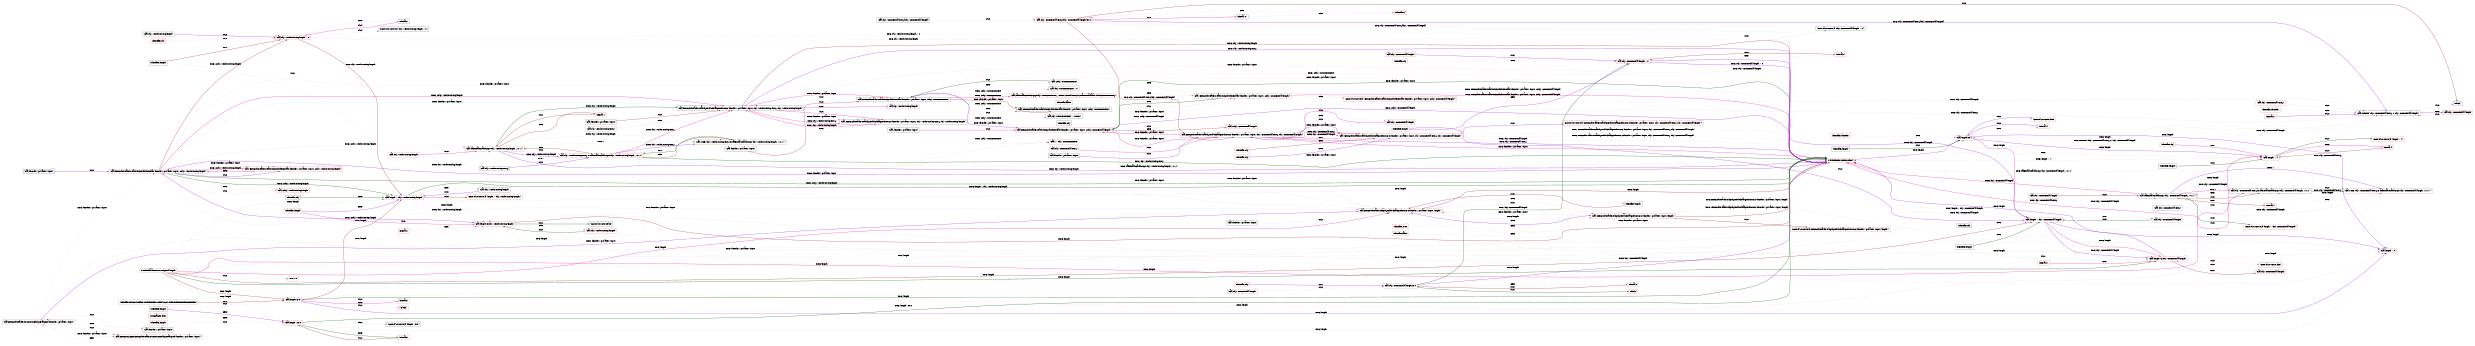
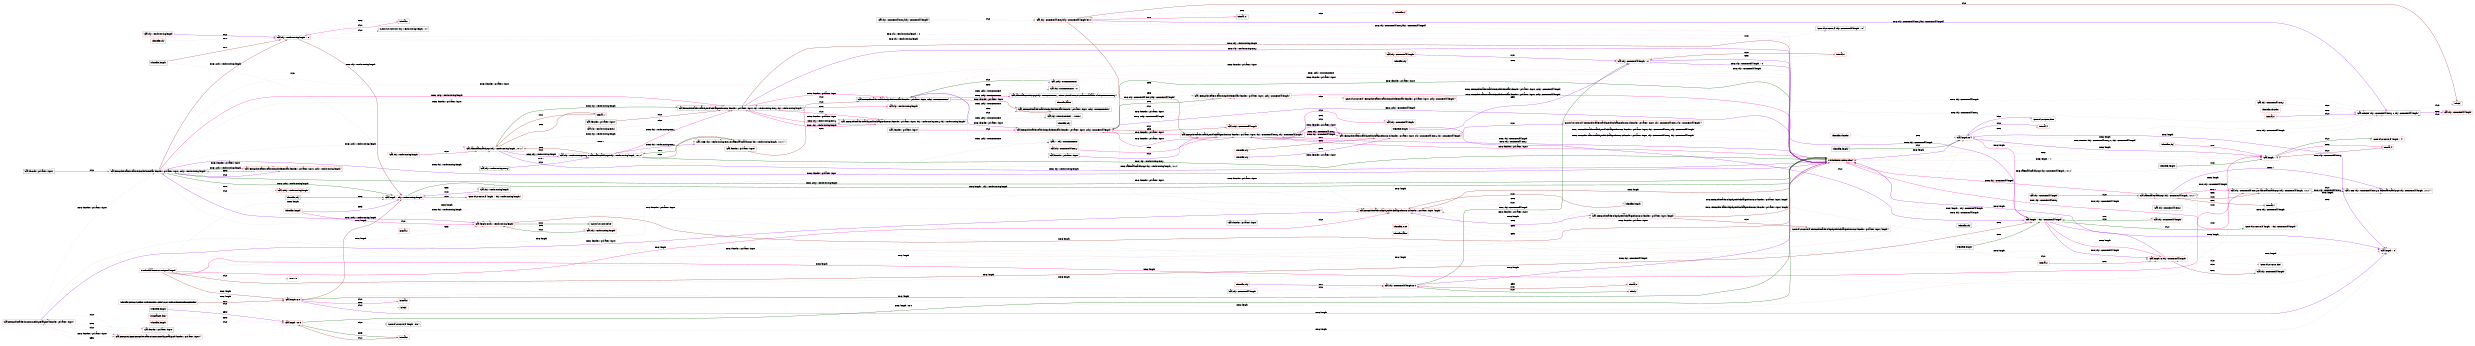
(2210, 222) -> (2152, 229)
(1160, 278) -> (1160, 278)
